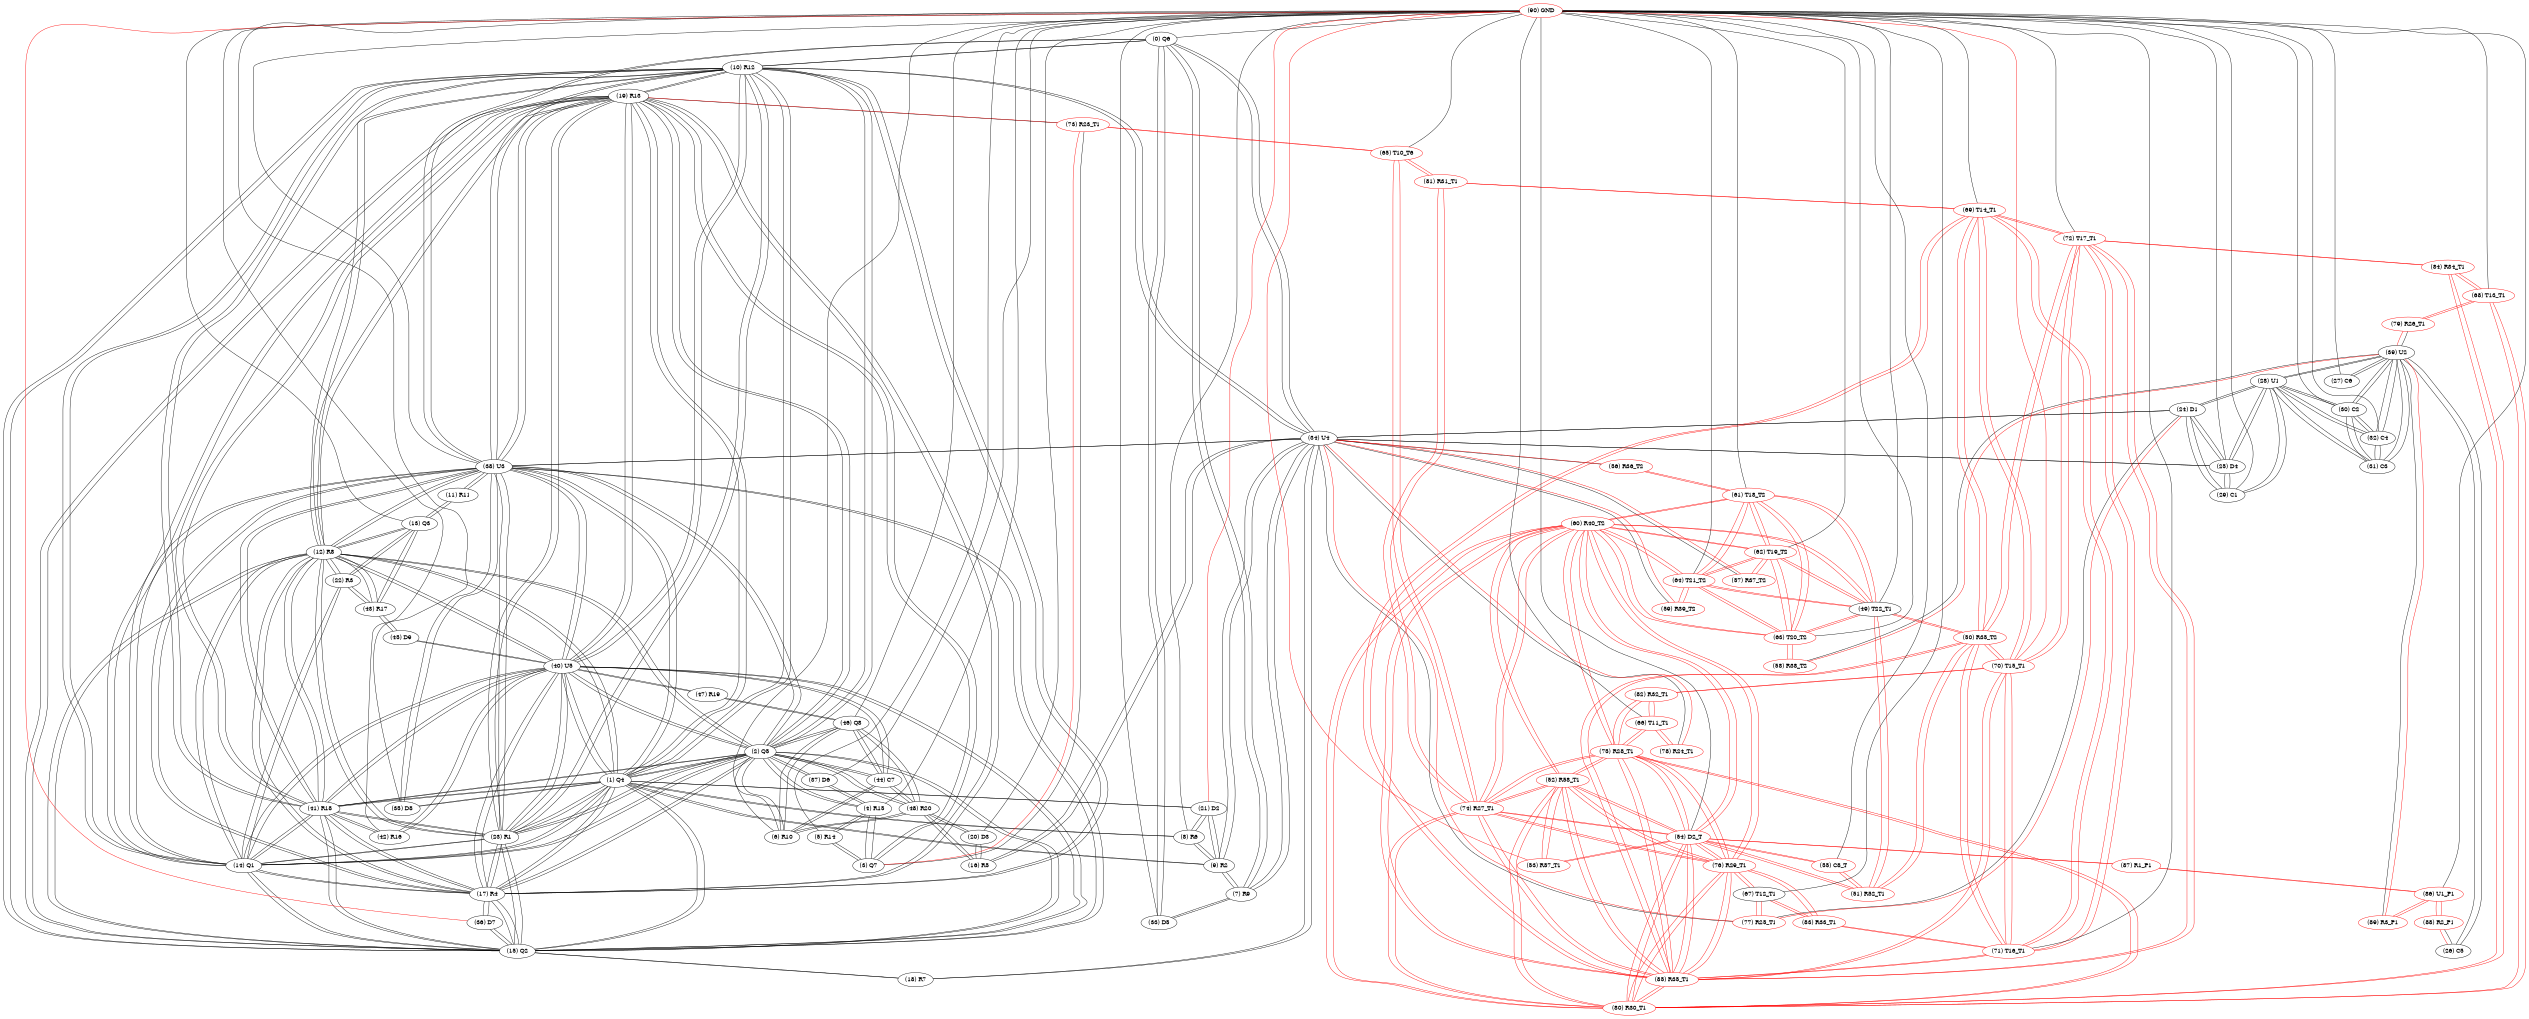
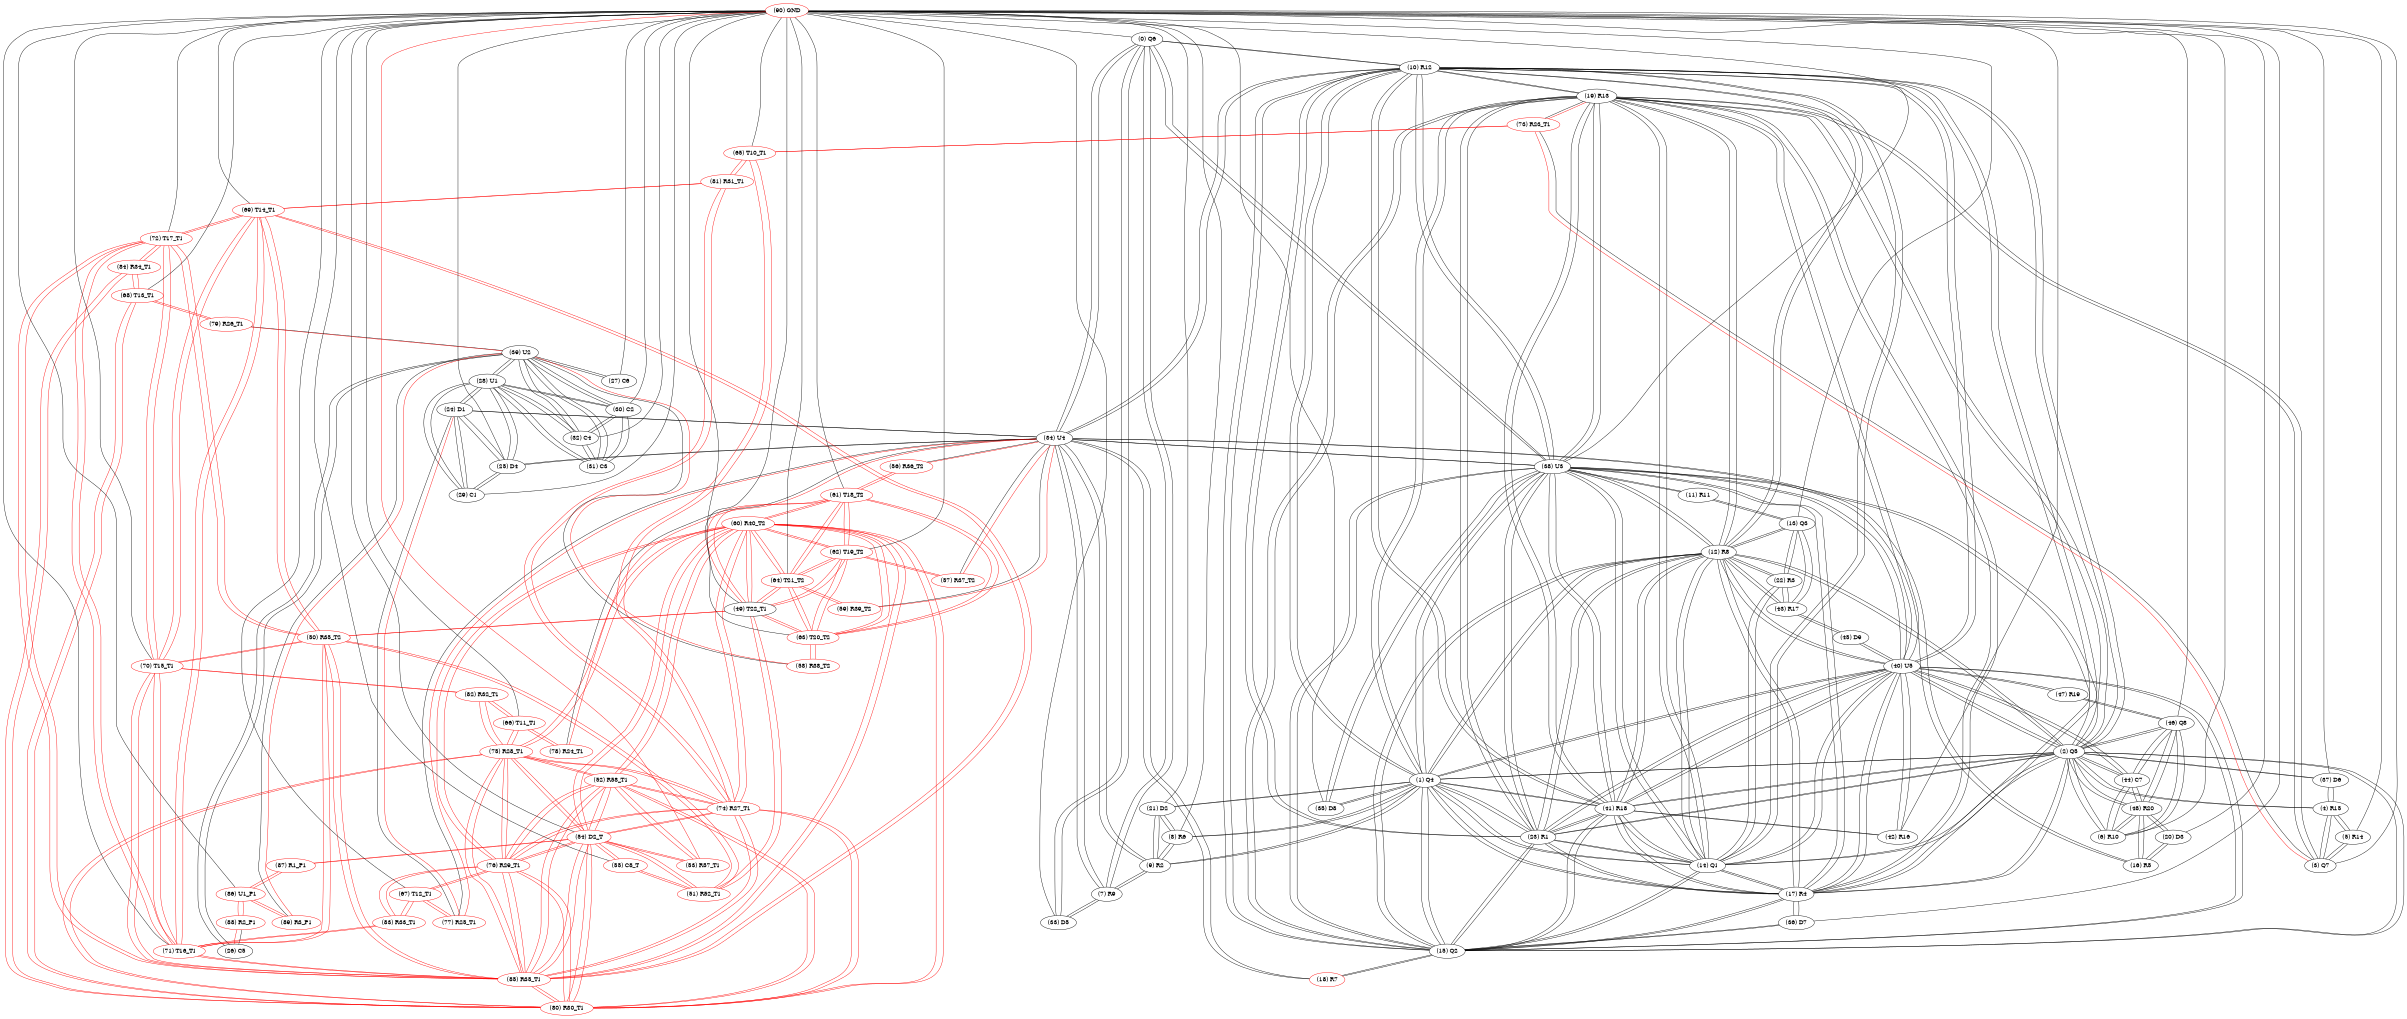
(167, 33) -> (2229, 33)
(2017, 134) -> (107, 34)
(1396, 153) -> (750, 153)
(1015, 186) -> (2025, 17)
(1252, 298) -> (1184, 237)
(1759, 894) -> (415, 894)
(916, 980) -> (1327, 980)
